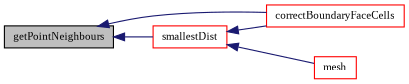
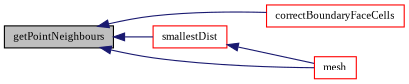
(252, 28) -> none
none -> (212, 64)
